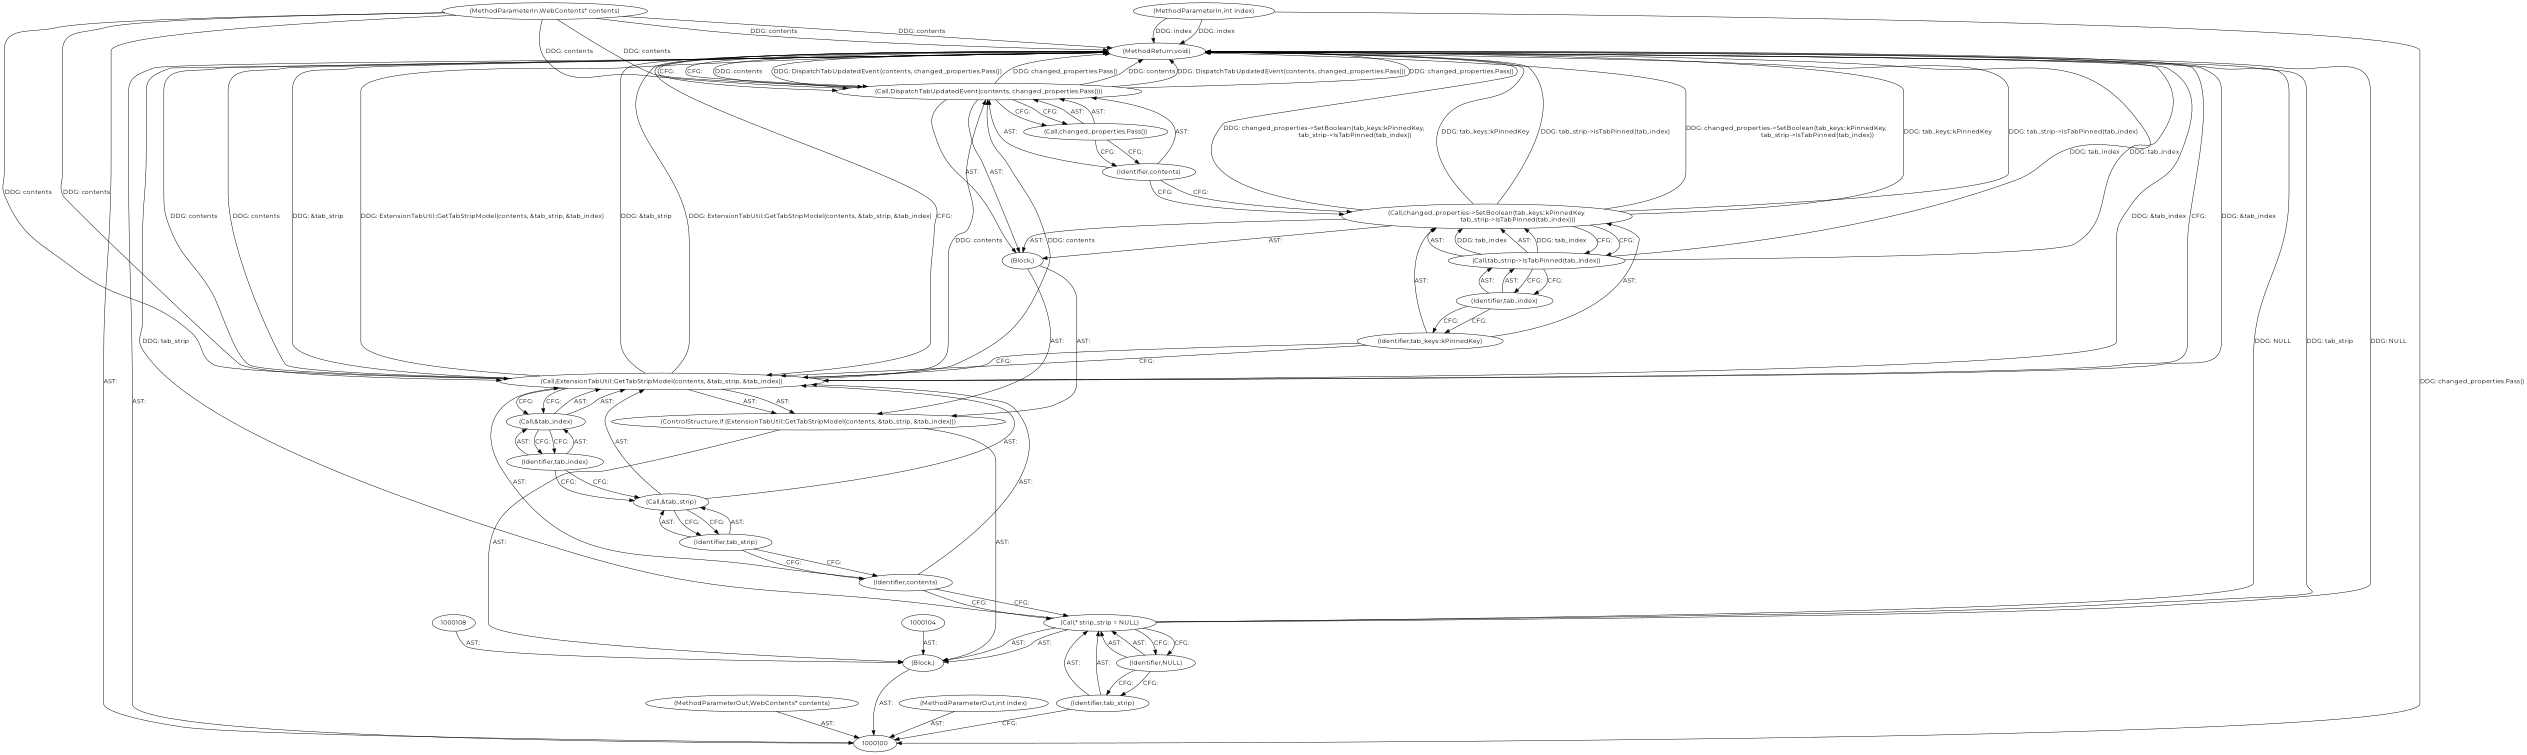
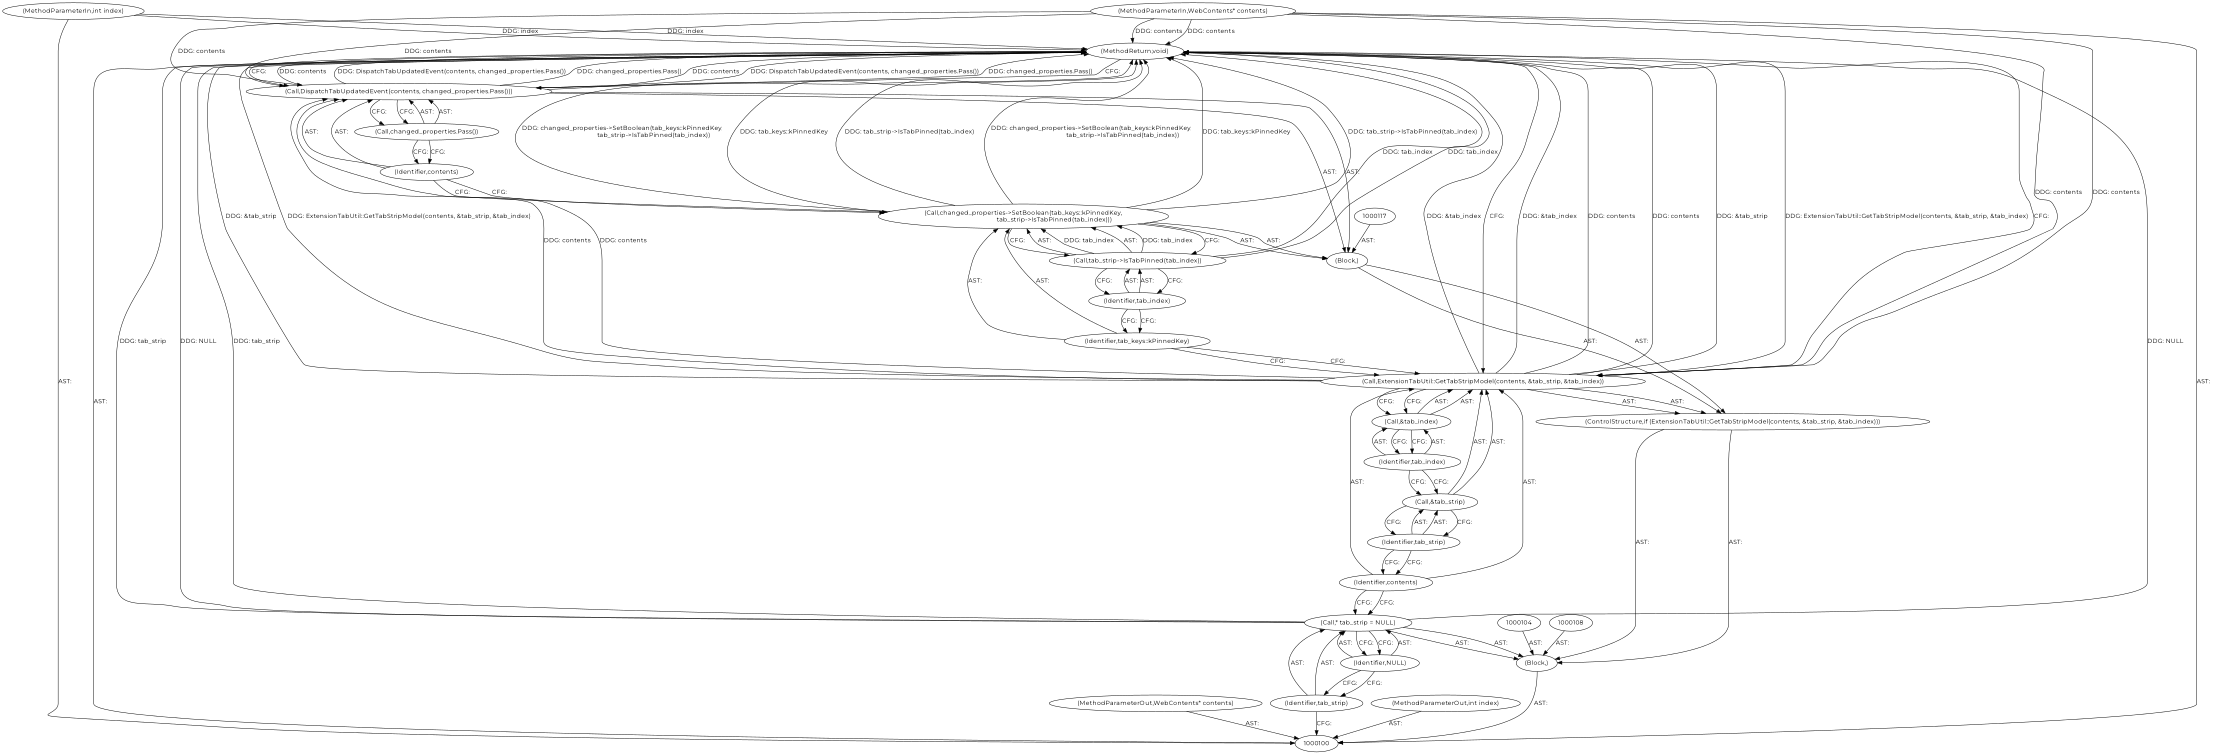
none -> (1375, 216)
(2472, 381) -> (66, 381)
(1100, 623) -> (1358, 623)
